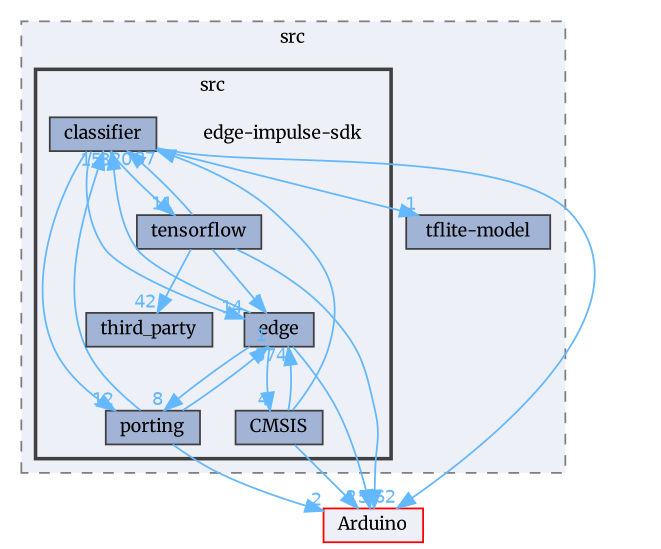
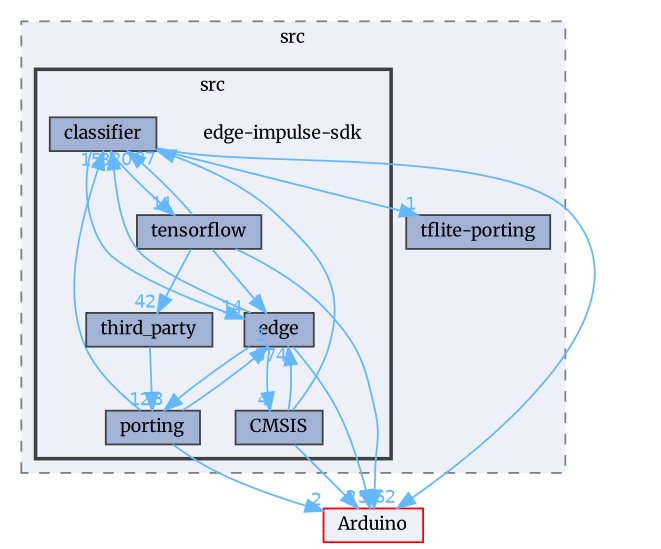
(478, 232) -> (478, 232)
(46, 254) -> (151, 370)
